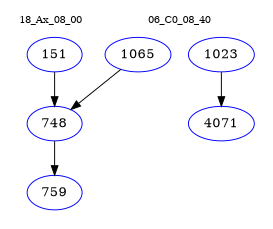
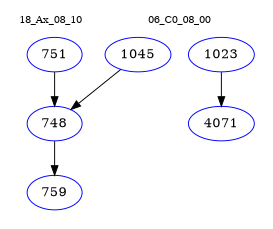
(51, 21) -> (51, 21)
(180, 21) -> (180, 21)
(55, 55) -> (55, 55)
(138, 55) -> (138, 55)
